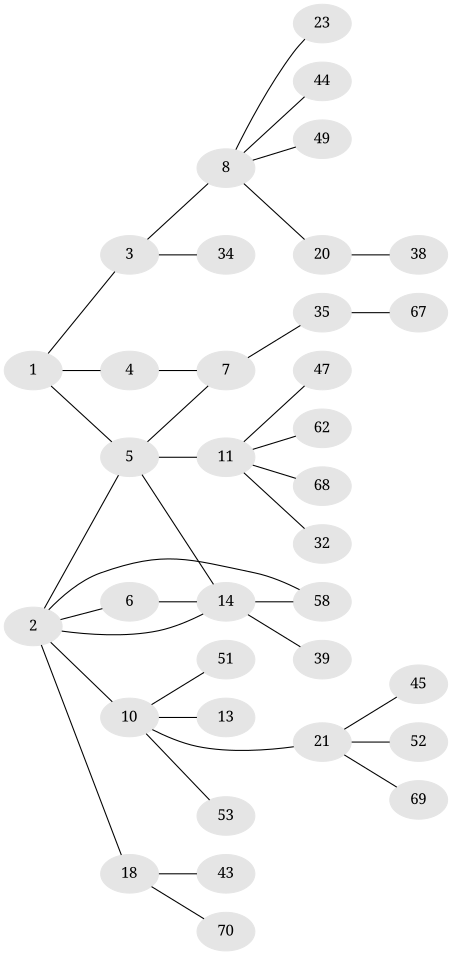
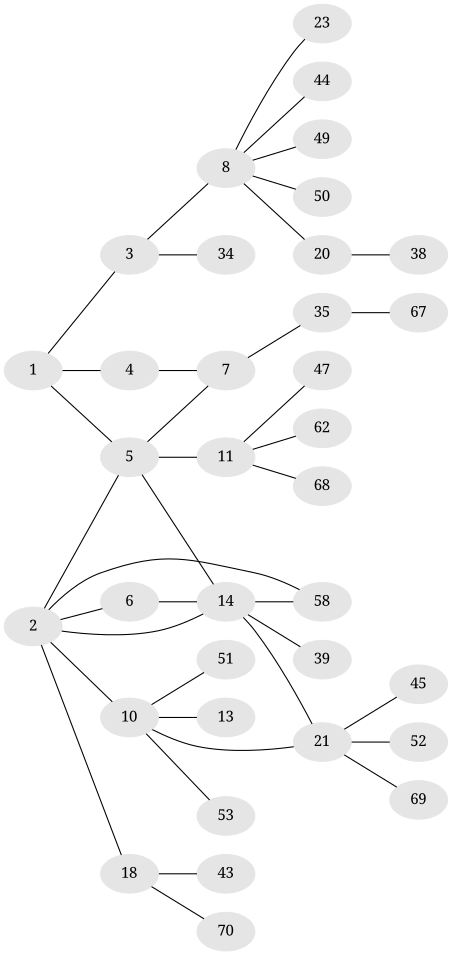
none -> (322, 197)
(322, 544) -> none
none -> (281, 669)
